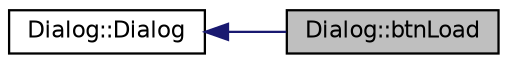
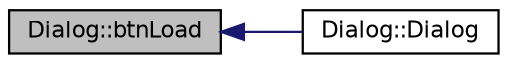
(257, 32) -> (273, 32)
